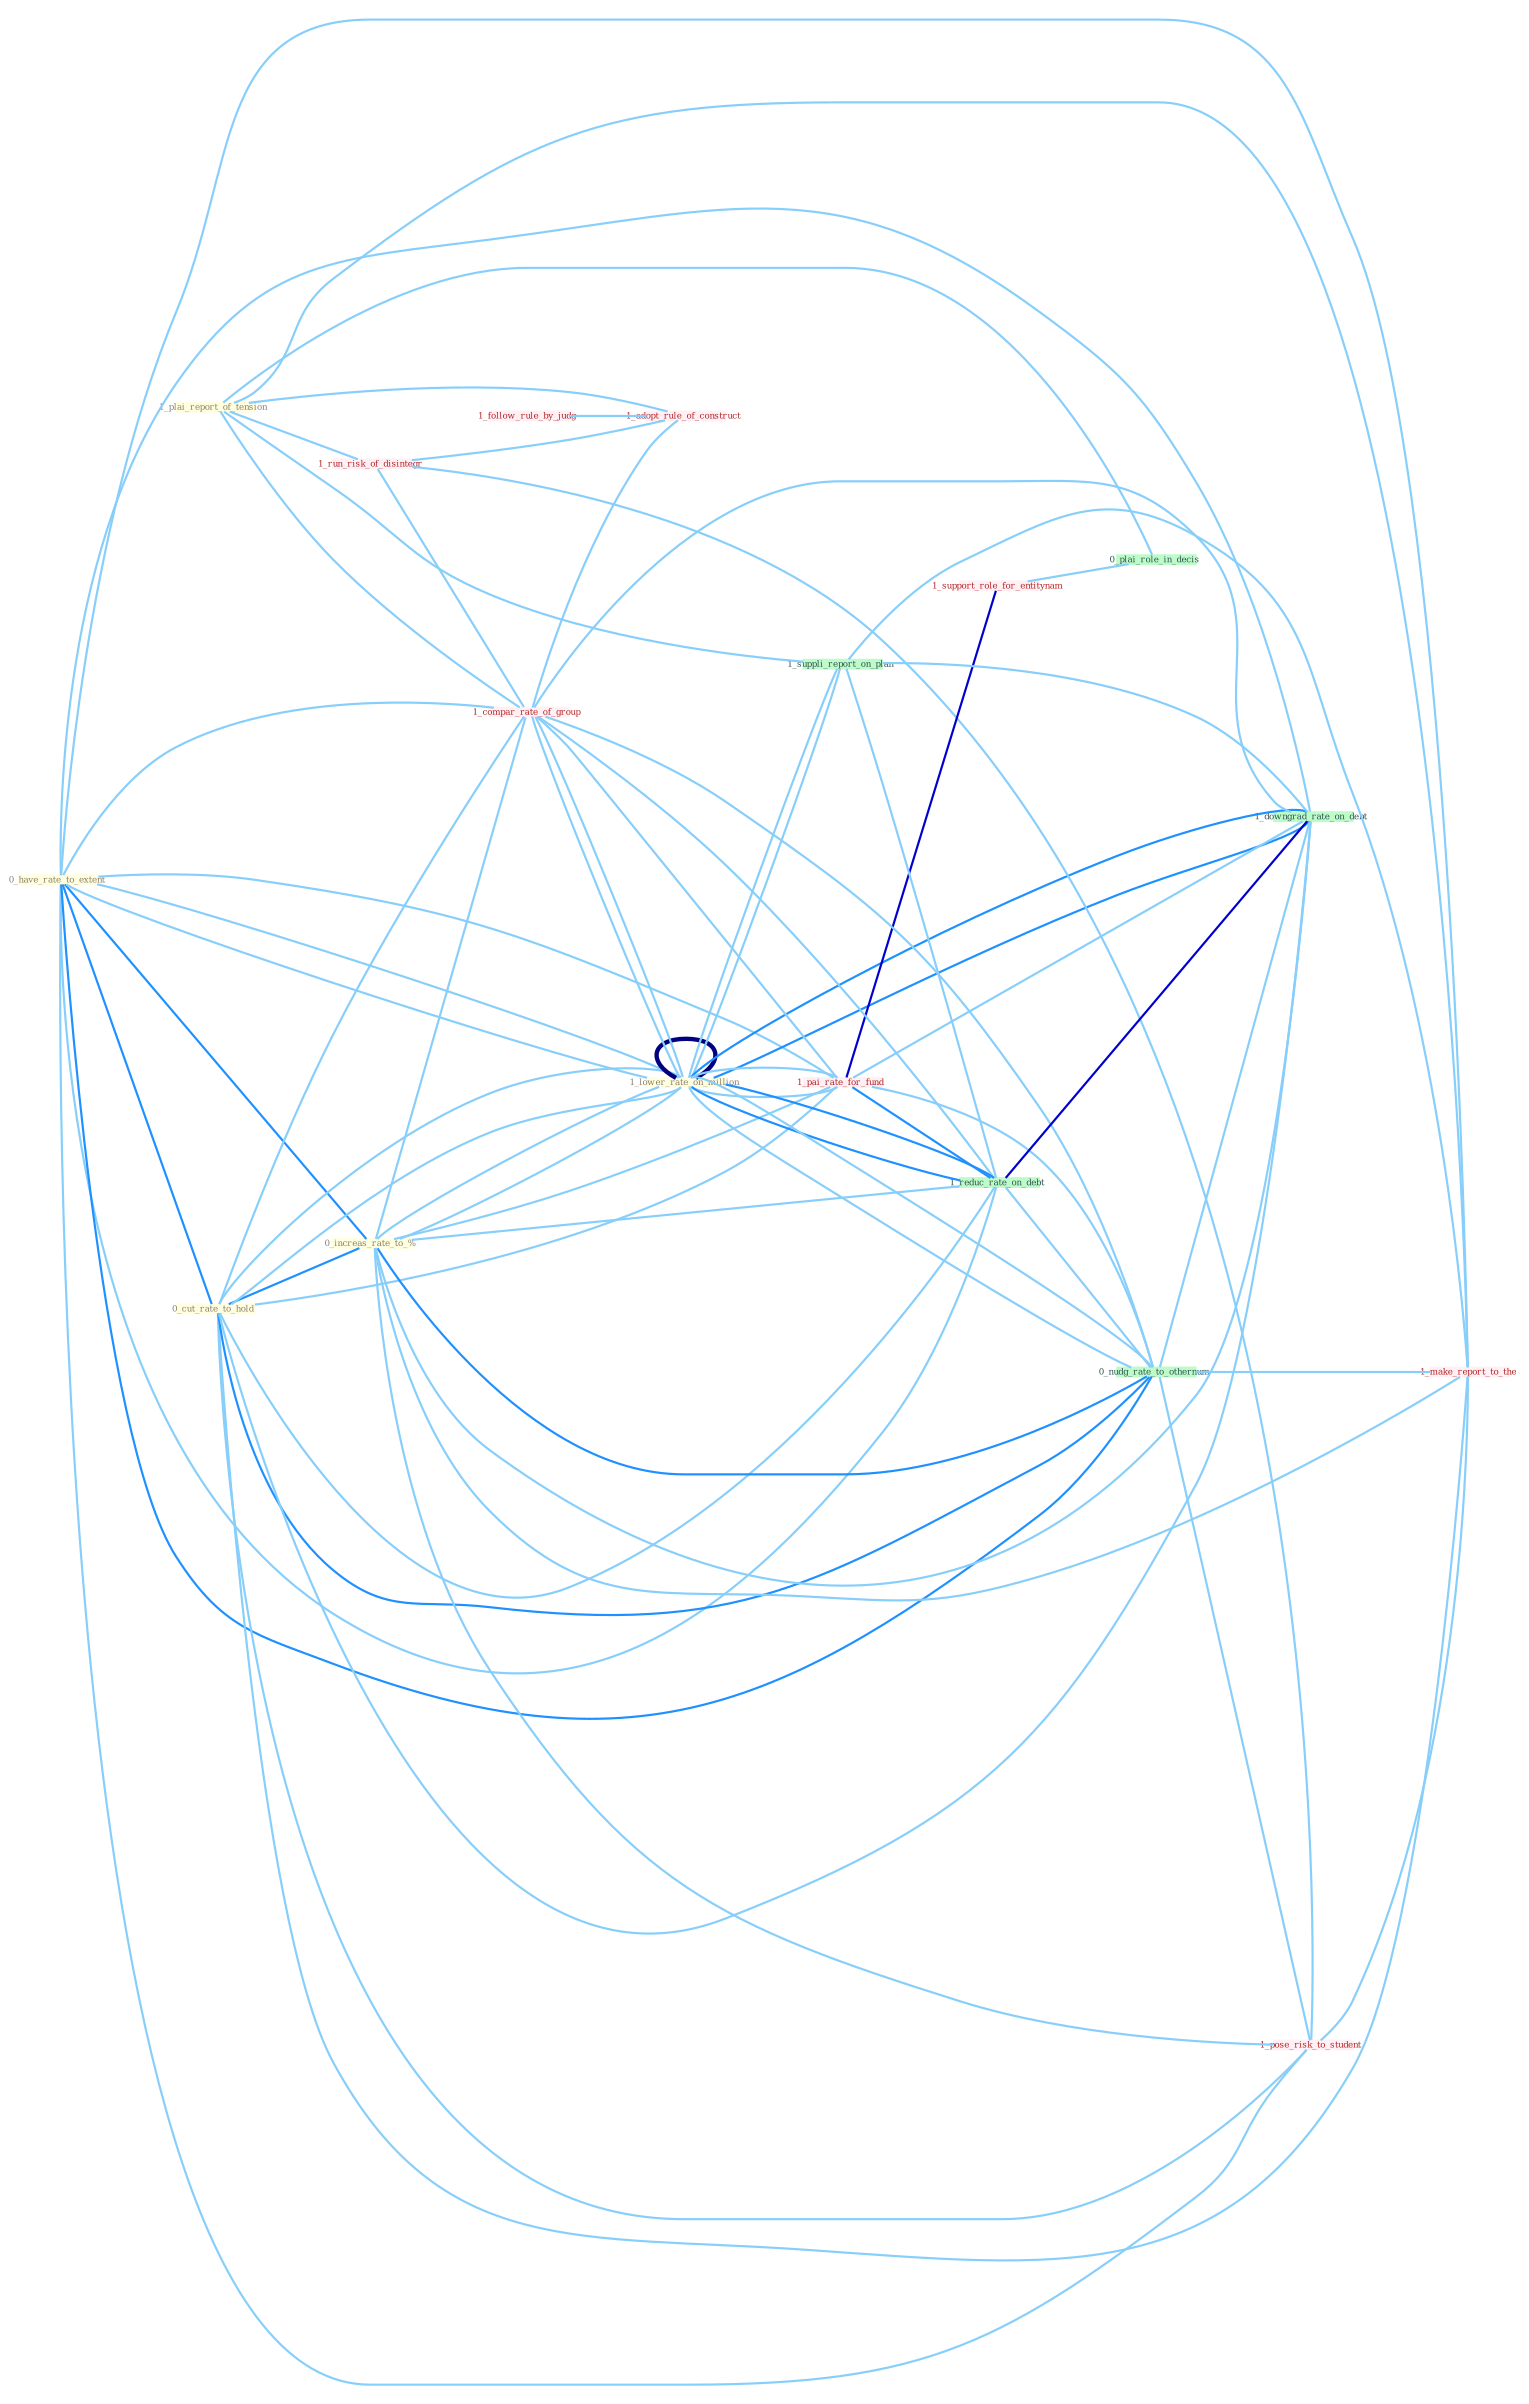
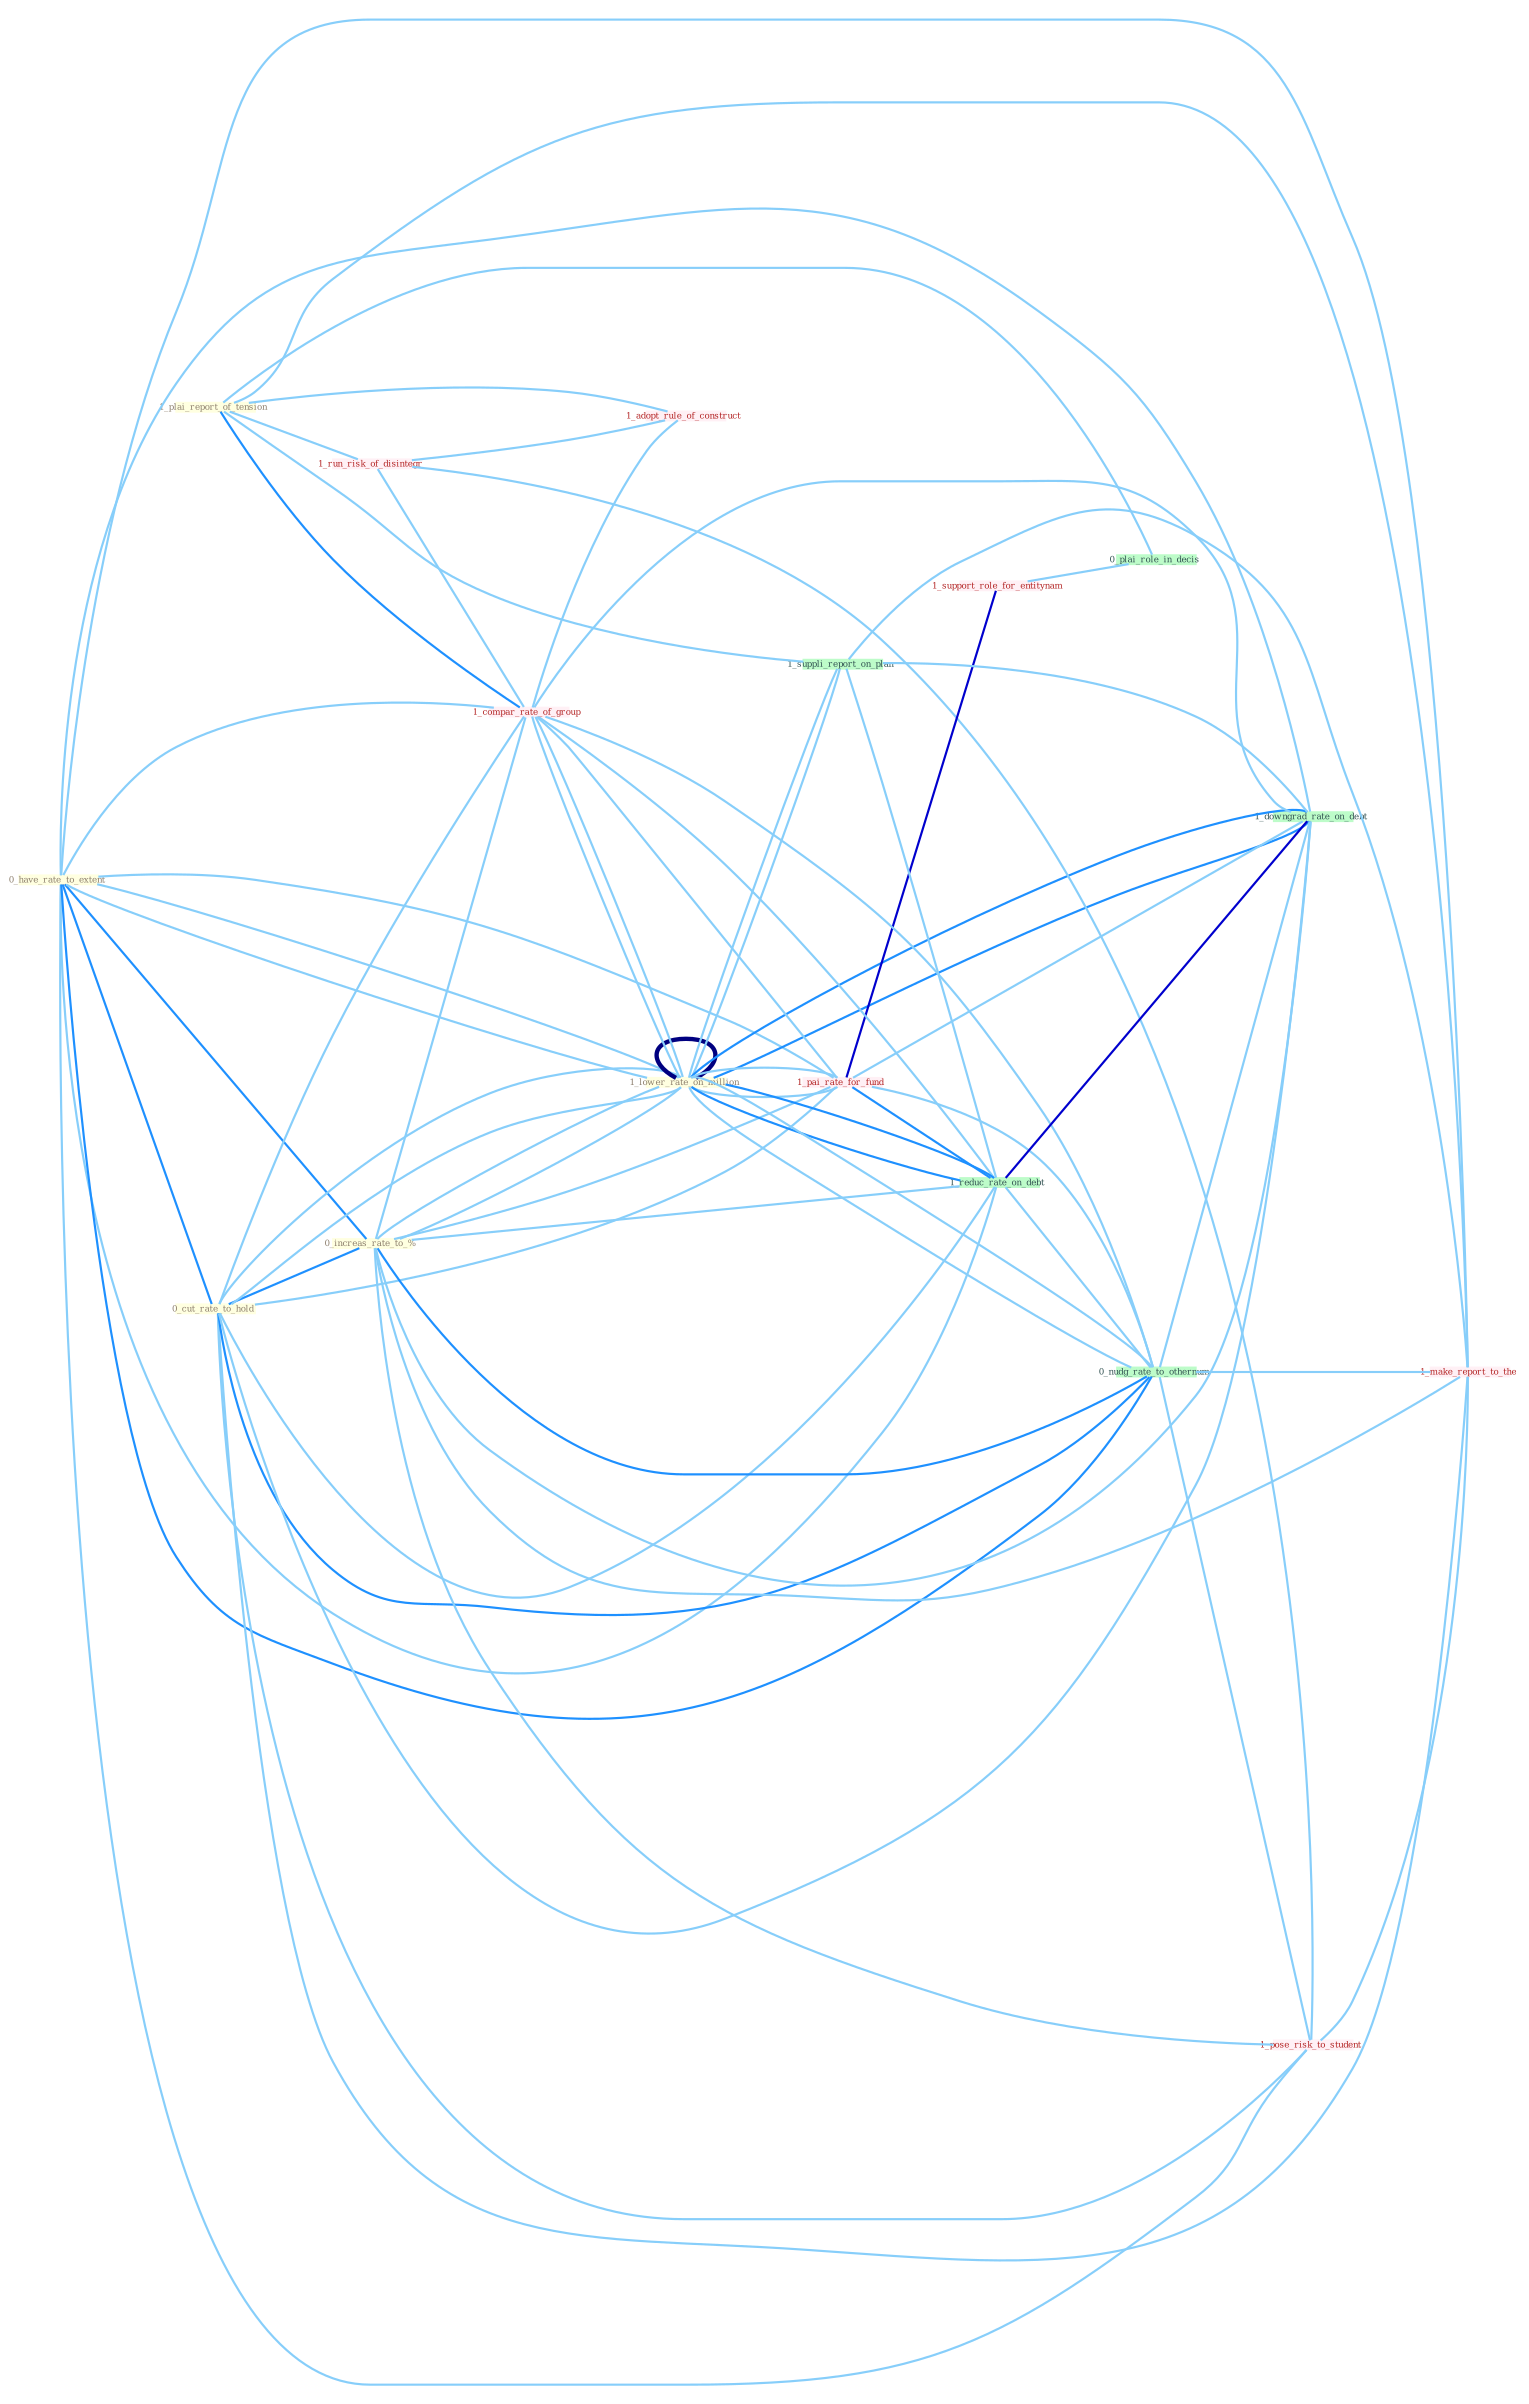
(529, 416) -> none
(352, 578) -> (352, 578)
